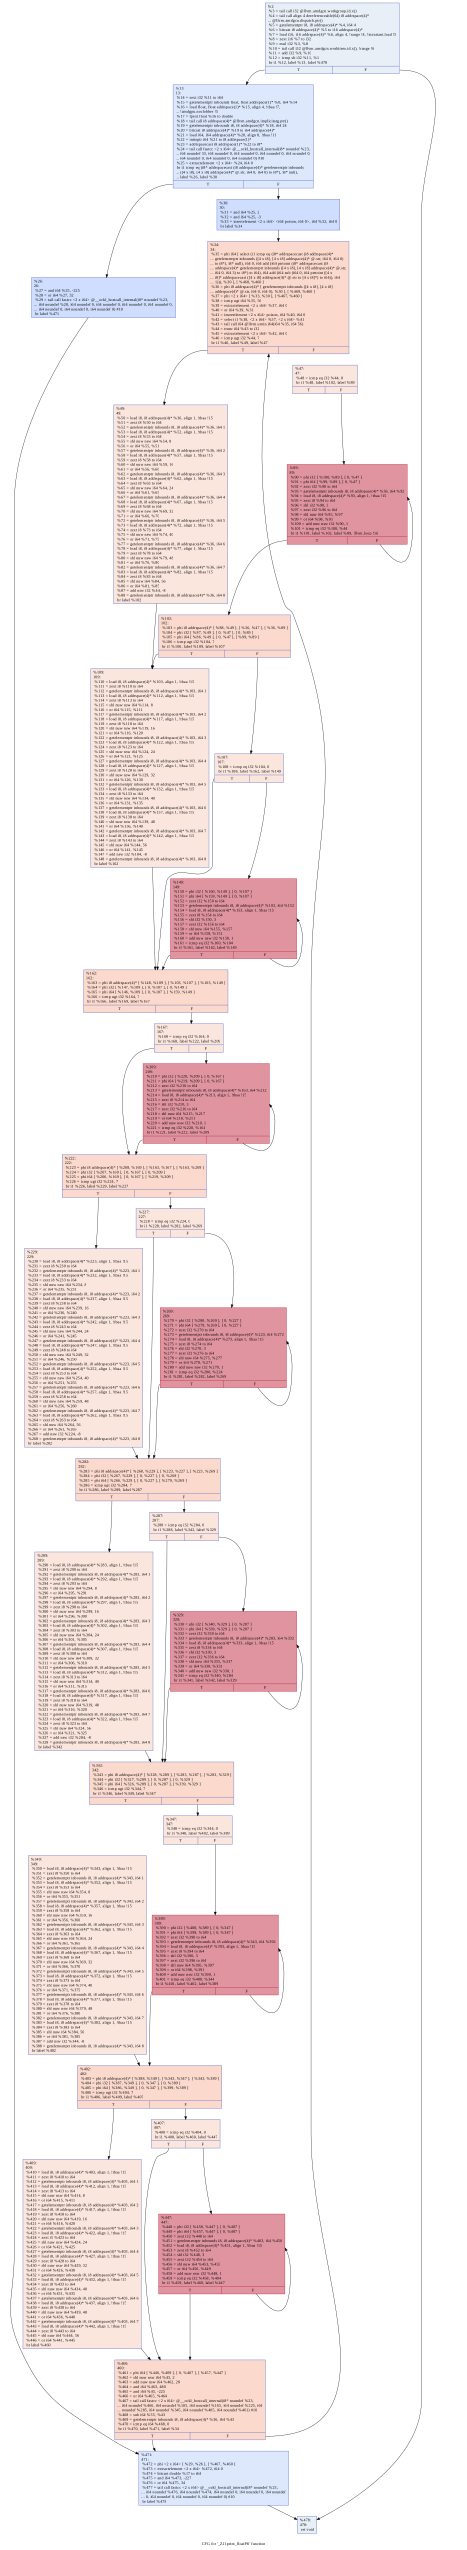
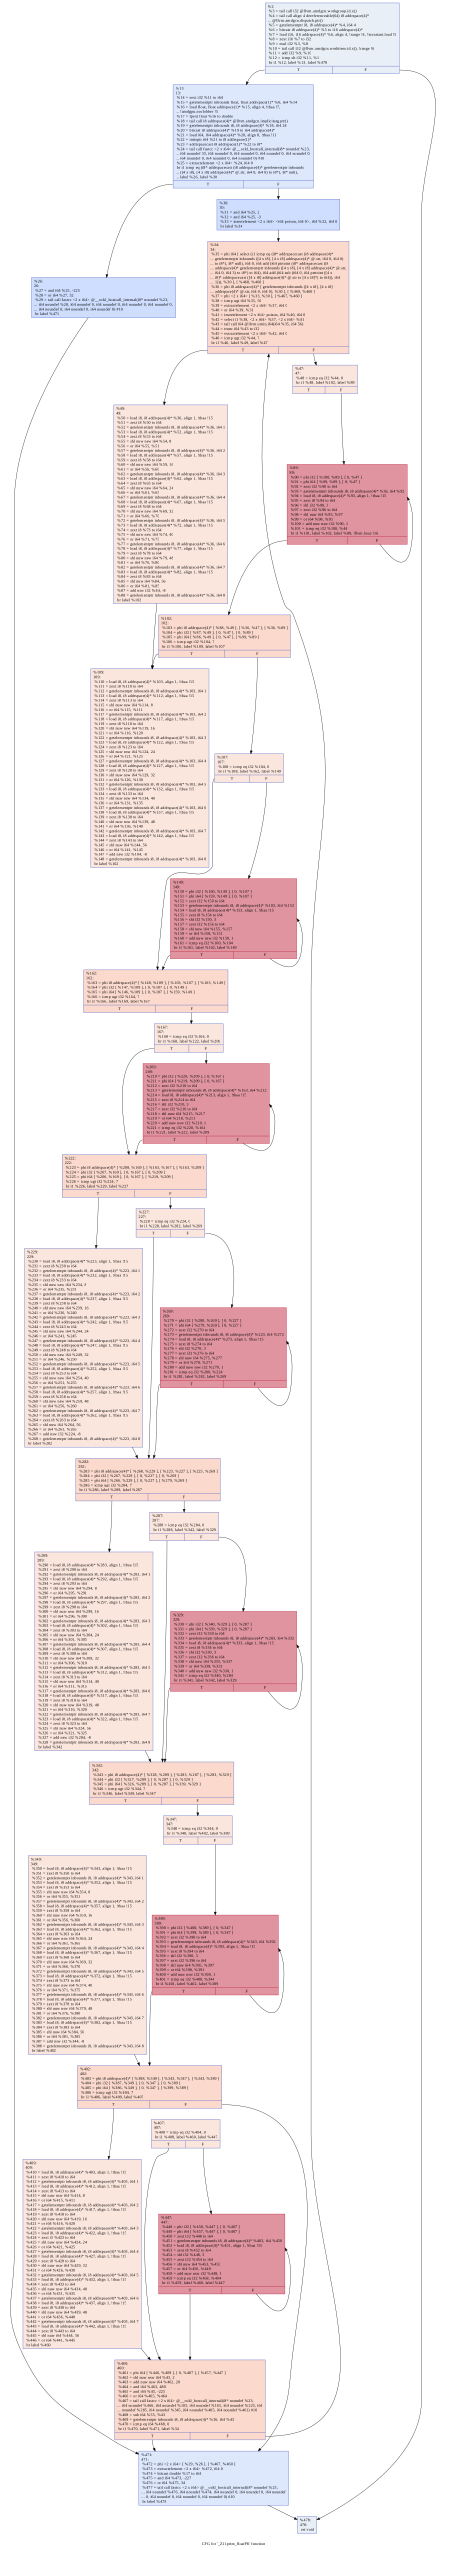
none -> (314, 358)
(154, 917) -> none
(186, 2112) -> (305, 2256)
